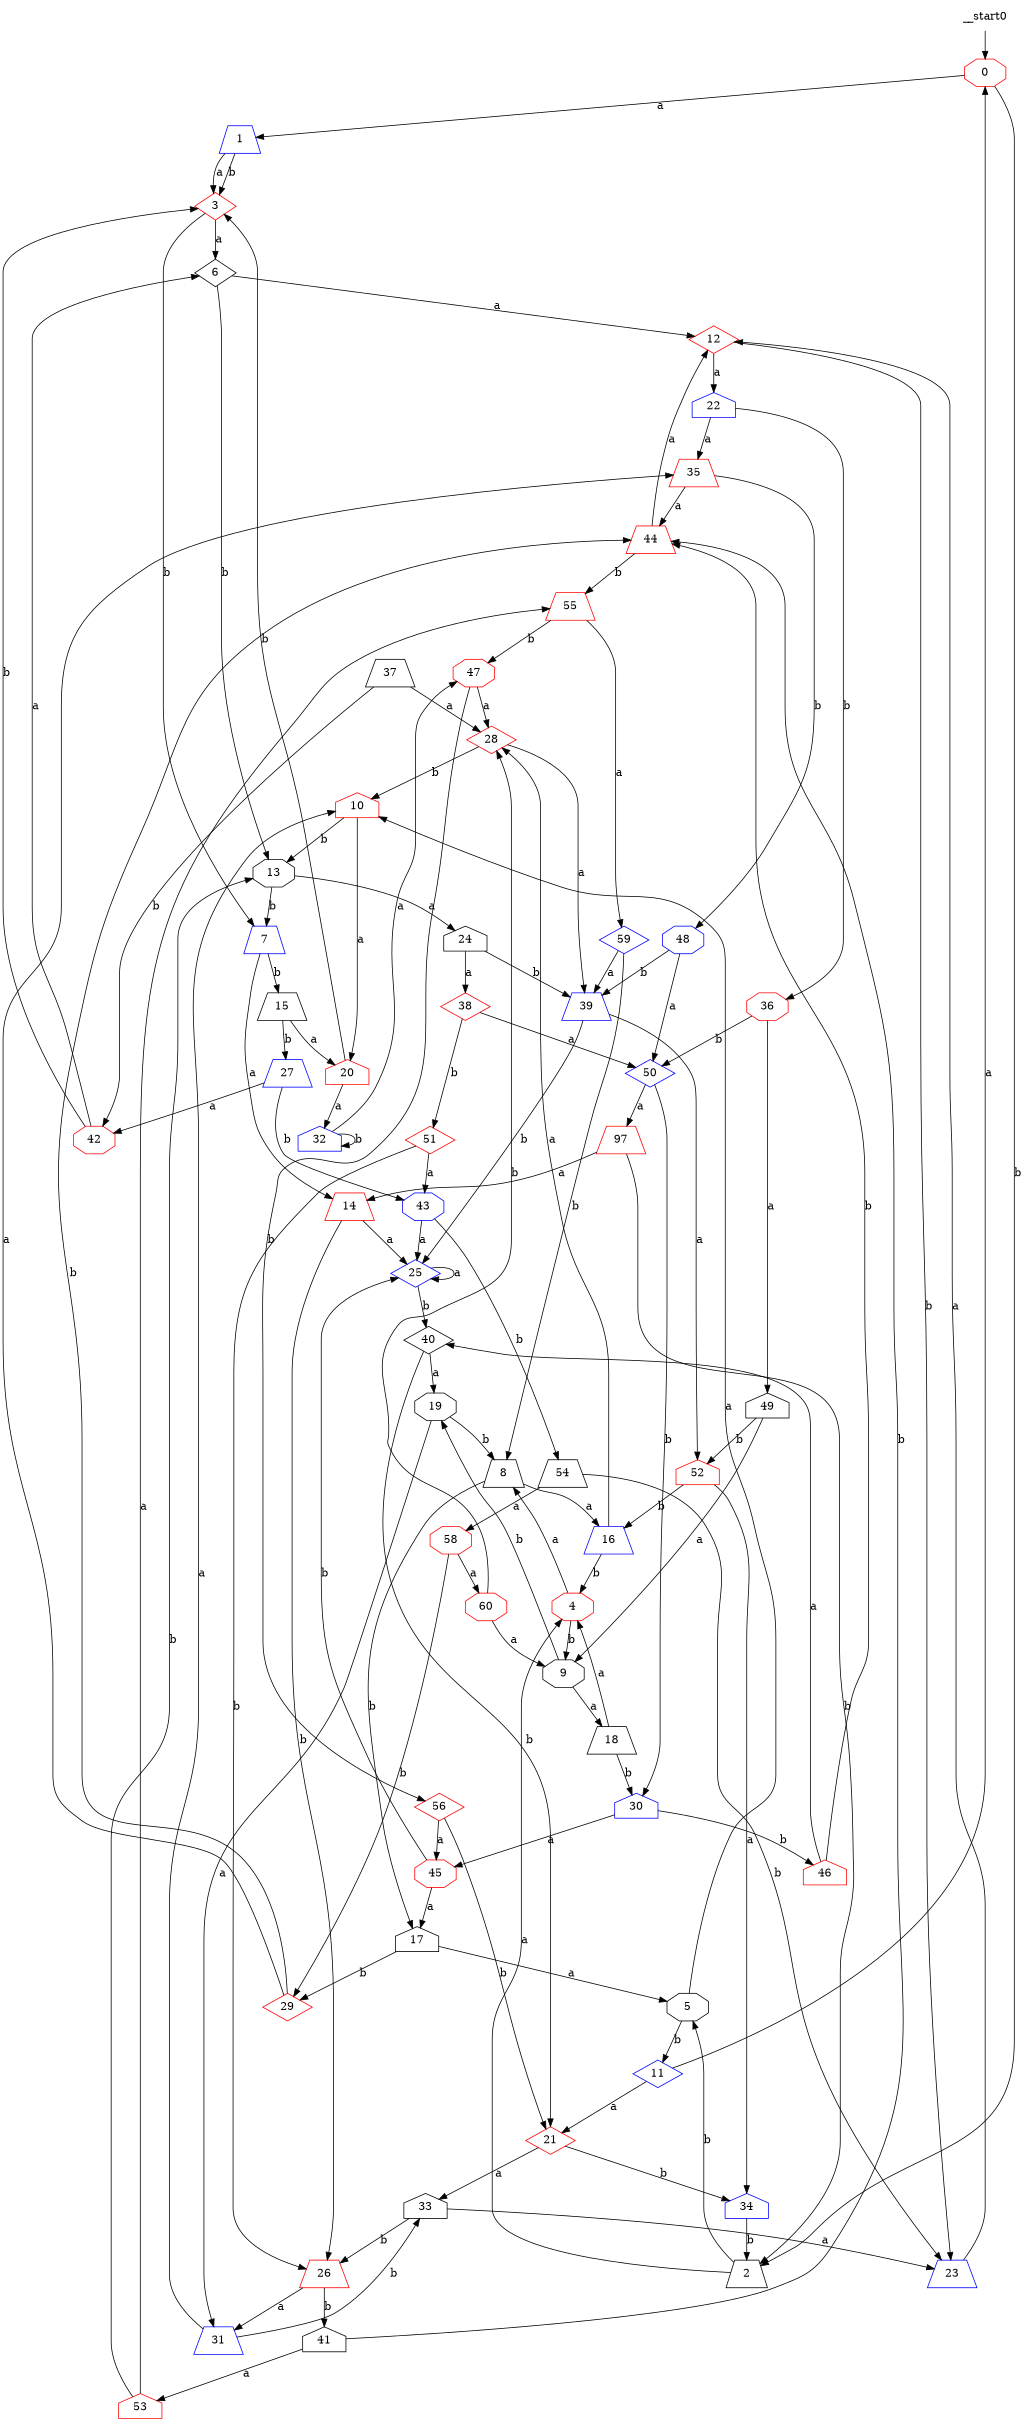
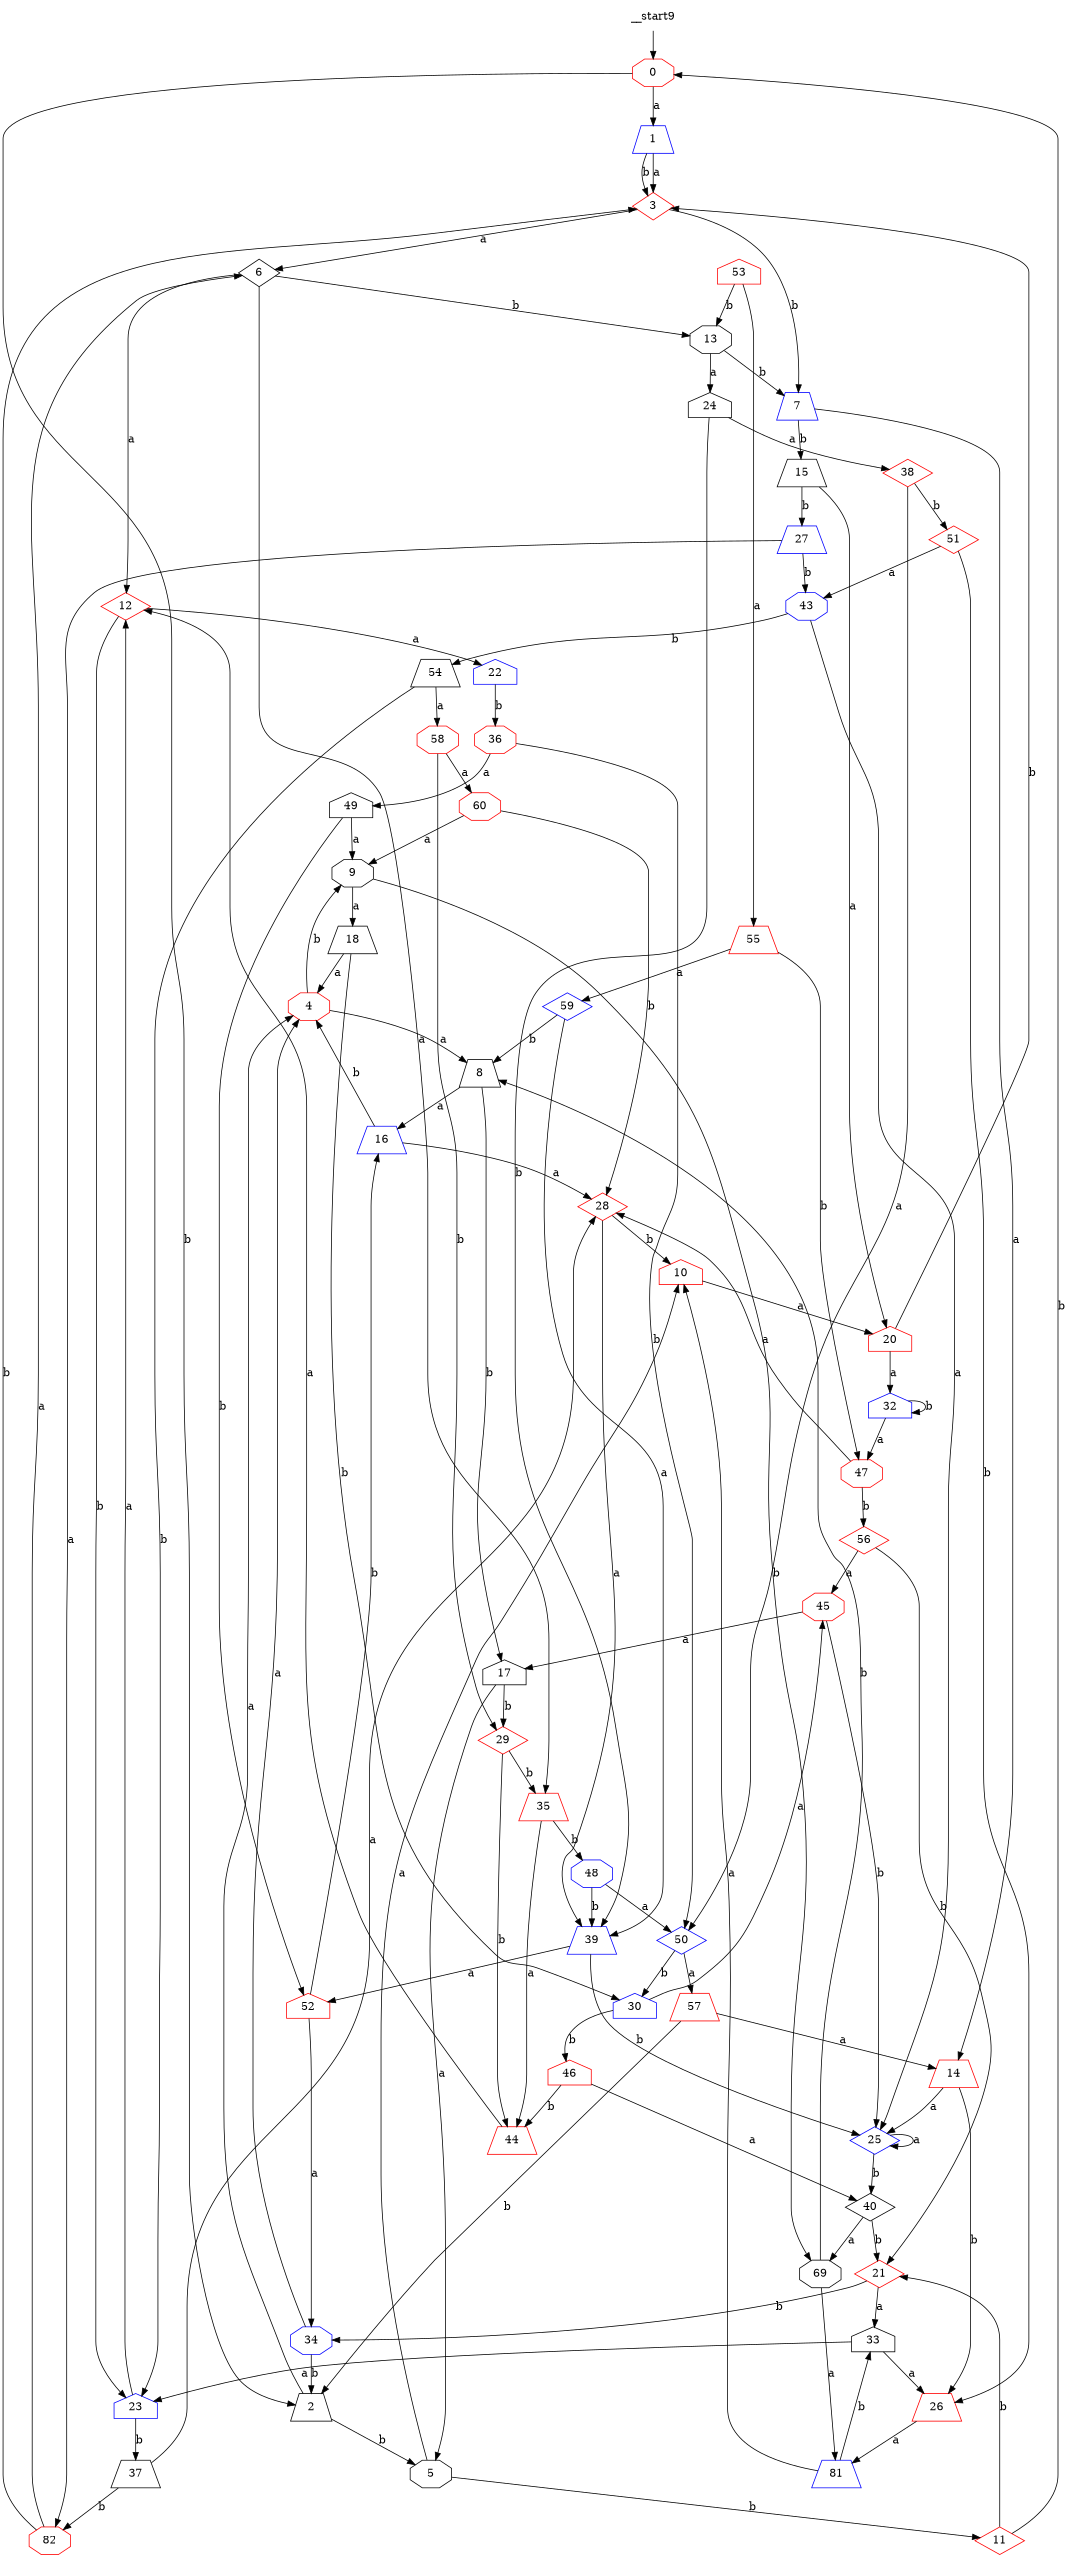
(985, 17) -> (653, 17)
(705, 435) -> (415, 1015)
(613, 571) -> none
(318, 838) -> none
(989, 1073) -> (1062, 1307)
(94, 1140) -> (50, 2541)
(621, 1140) -> (695, 2007)
(7, 1240) -> (530, 1774)
(435, 1407) -> (820, 2274)
none -> (272, 1679)
(658, 2074) -> (1000, 2541)
(614, 2107) -> (1004, 2407)
(747, 2207) -> (311, 2341)
(384, 2241) -> (912, 2374)
(952, 2274) -> (136, 2407)
(219, 2341) -> (836, 2474)
(324, 2341) -> none
none -> (136, 2435)
